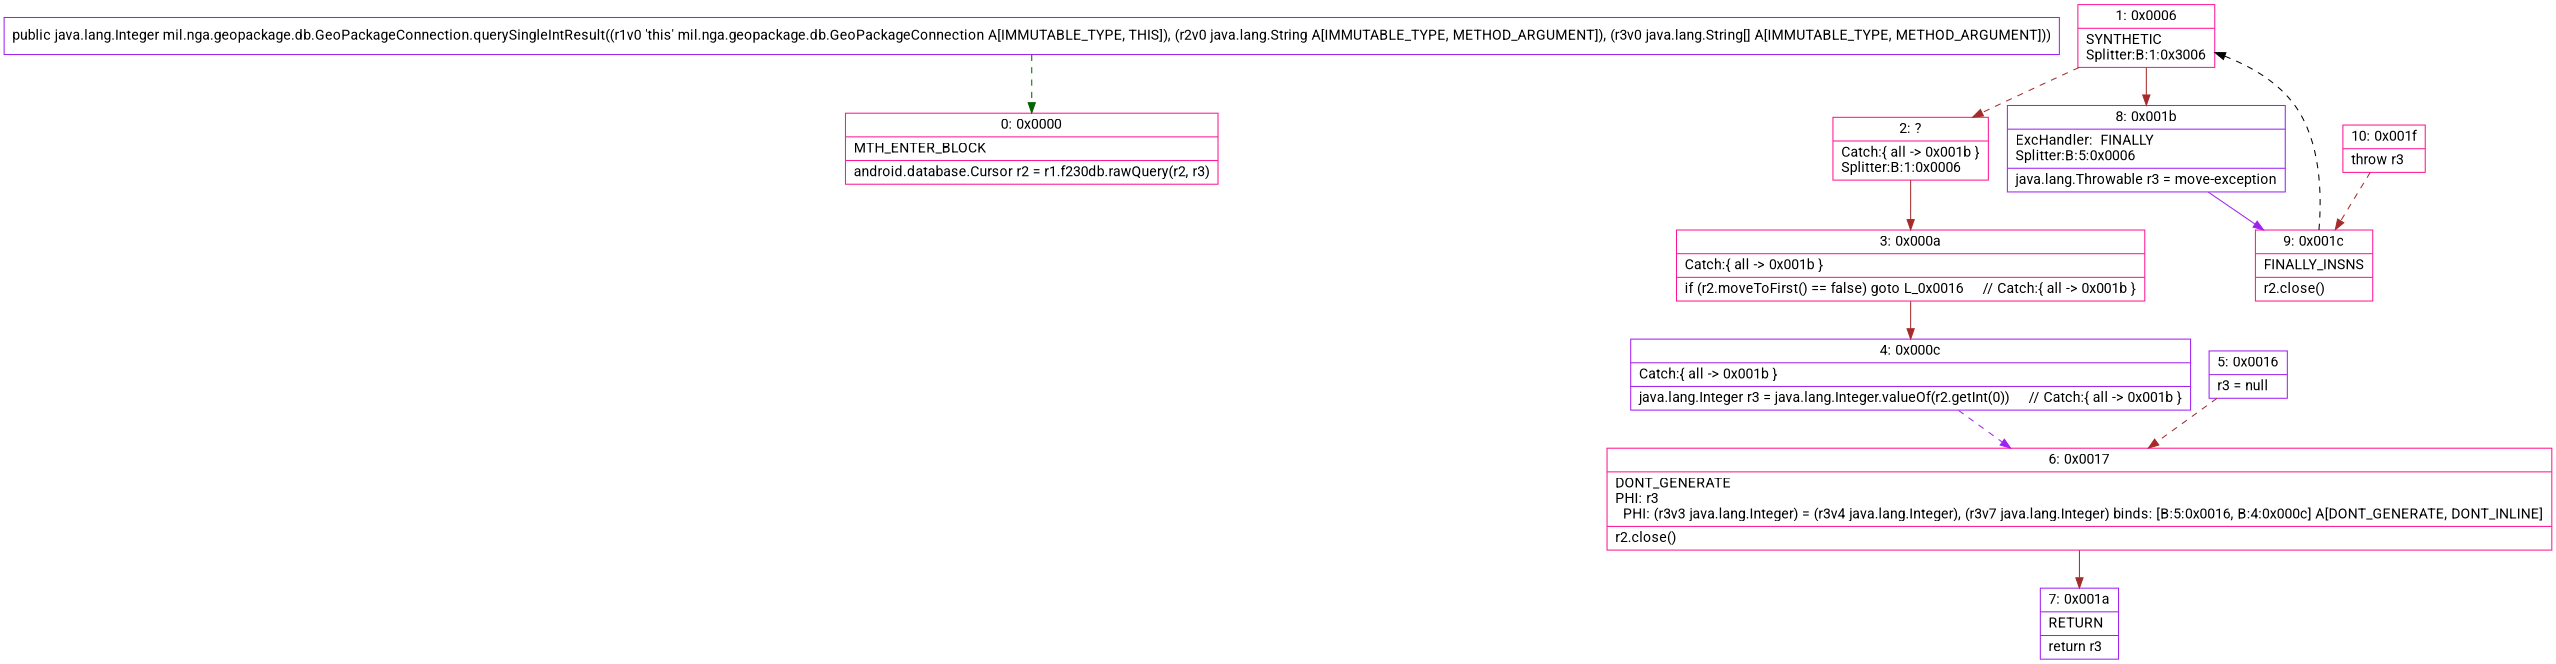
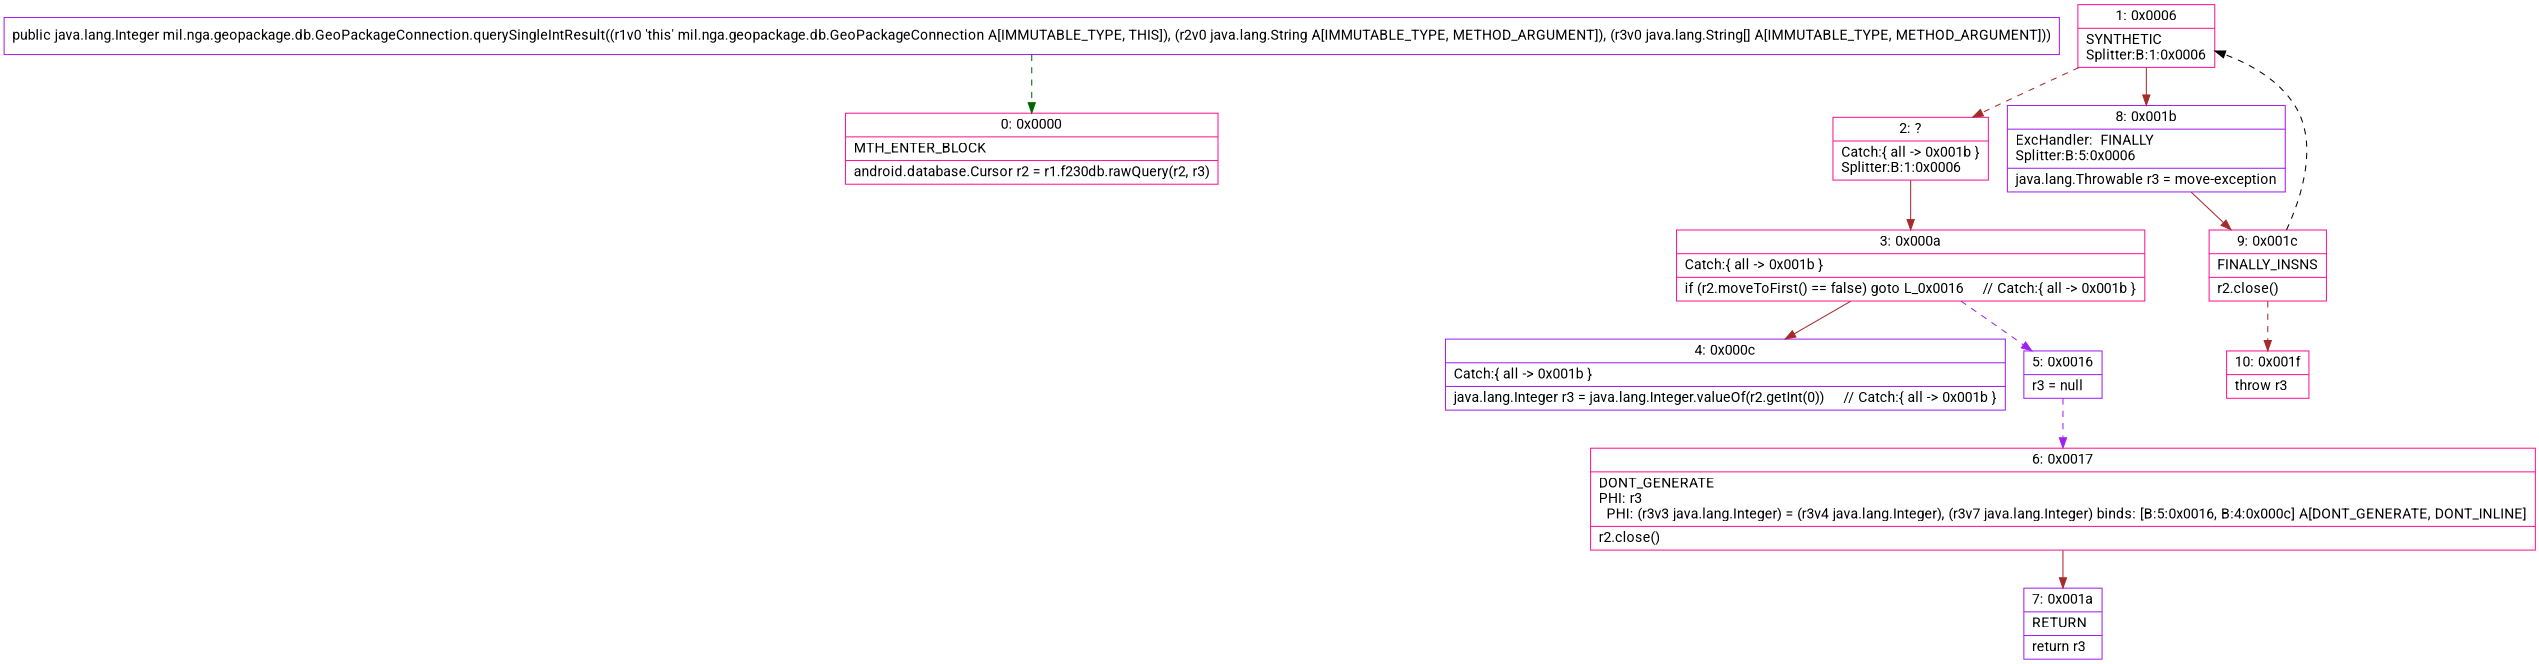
(2146, 55) -> (2146, 55)
(2356, 197) -> (2268, 321)
(2232, 208) -> (2207, 207)
none -> (1992, 323)
(2187, 420) -> (2063, 418)
(1980, 426) -> none
